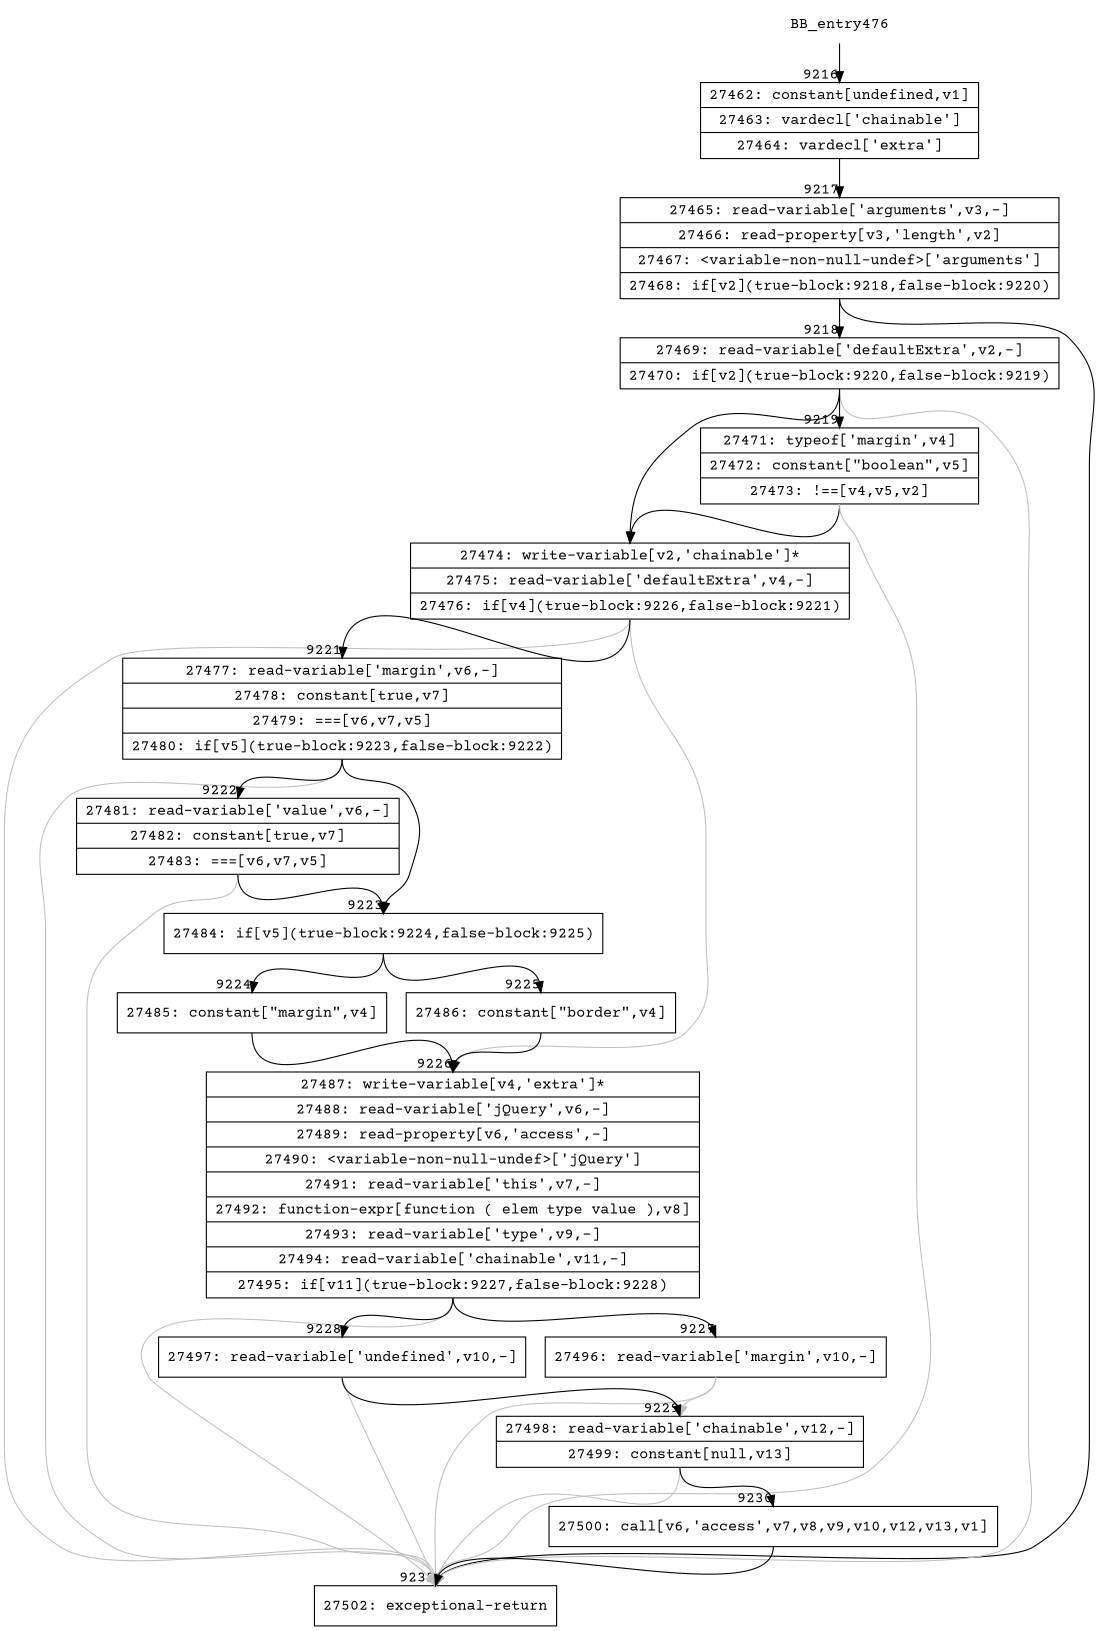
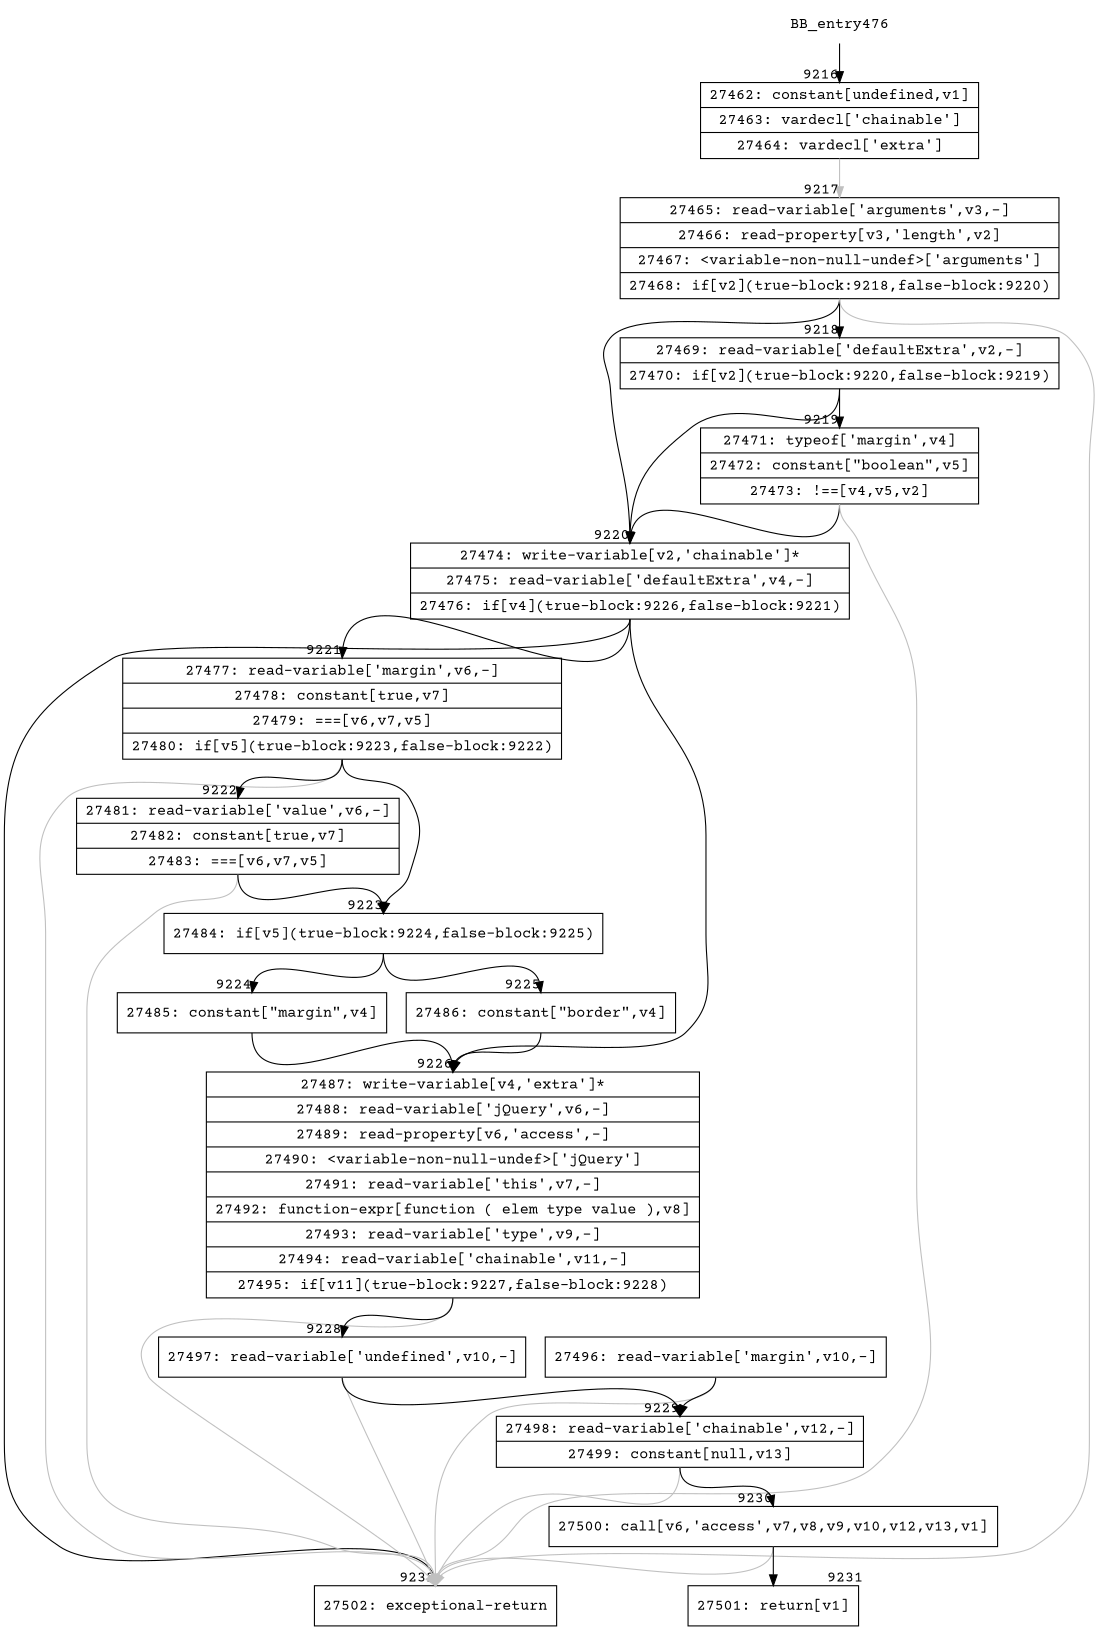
(840, 173) -> (840, 173)
none -> (630, 327)
(706, 938) -> (706, 938)
(4, 1020) -> (4, 1020)
(1089, 1127) -> (1089, 1127)
(1029, 1185) -> none
(579, 1318) -> none
(703, 1394) -> (703, 1394)
(610, 1567) -> (610, 1567)
none -> (773, 1606)
